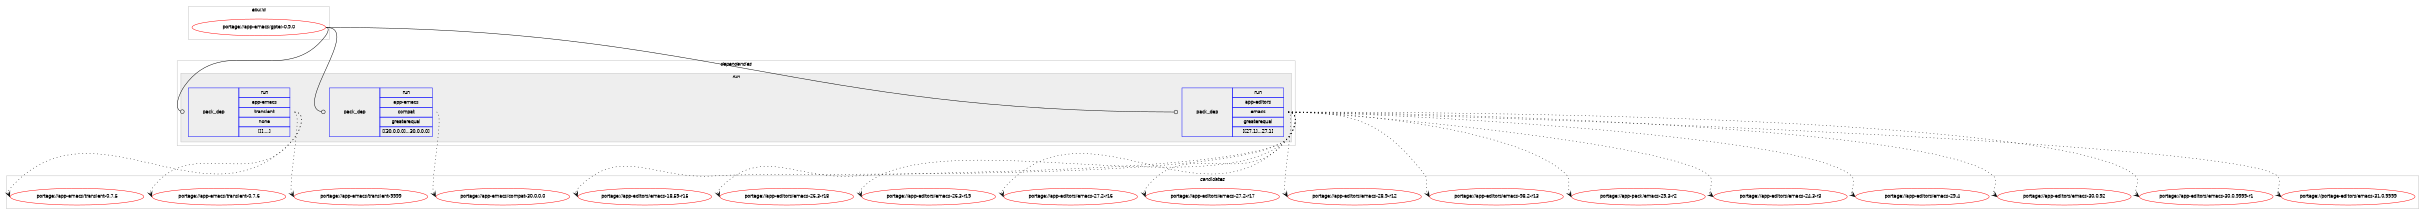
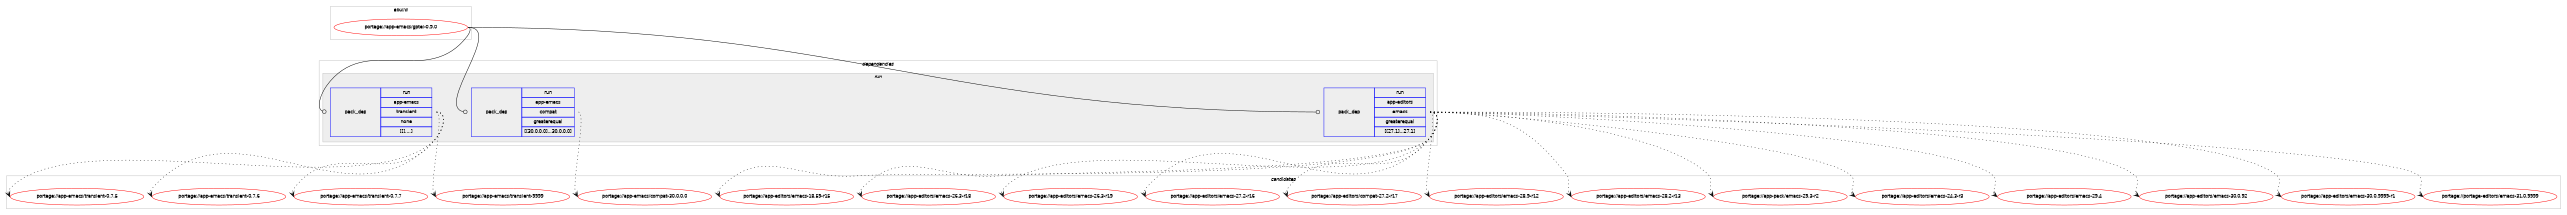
none -> (361, 197)
(1213, 197) -> (1355, 197)
(1497, 197) -> (1638, 197)
